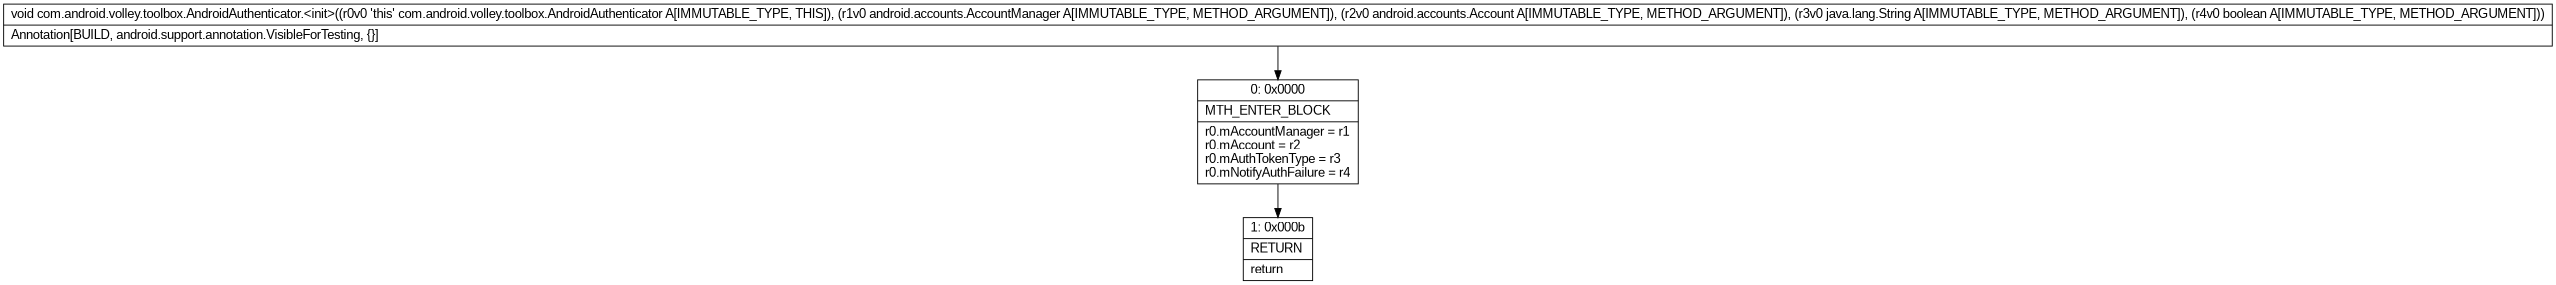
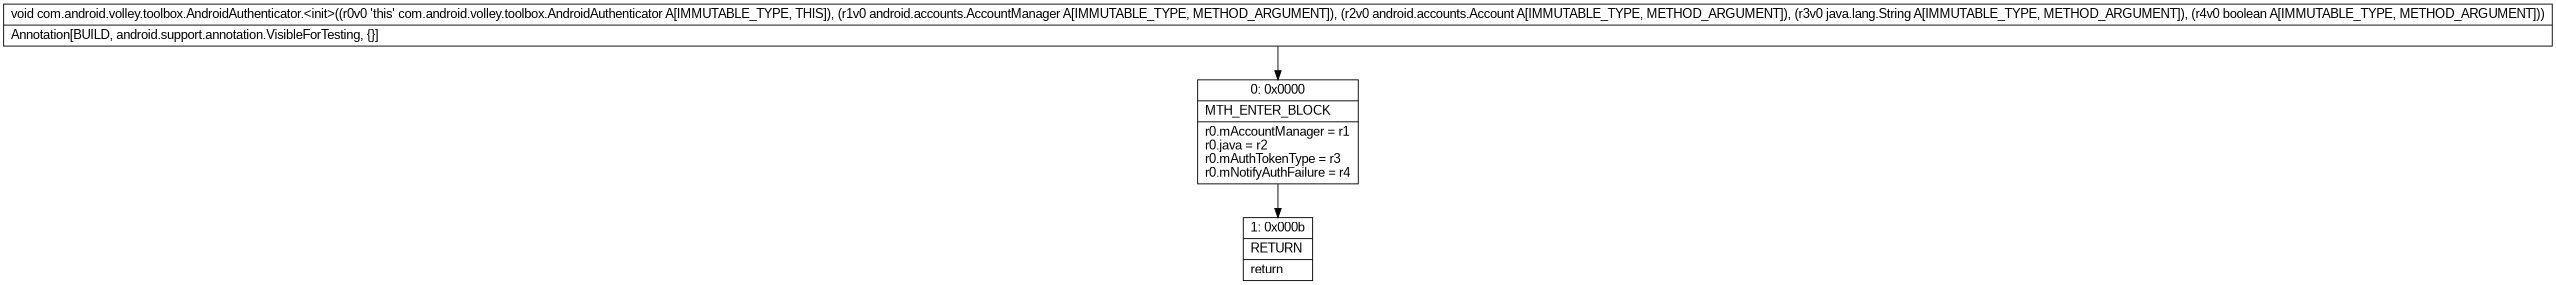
(1253, 146) -> (1236, 146)
